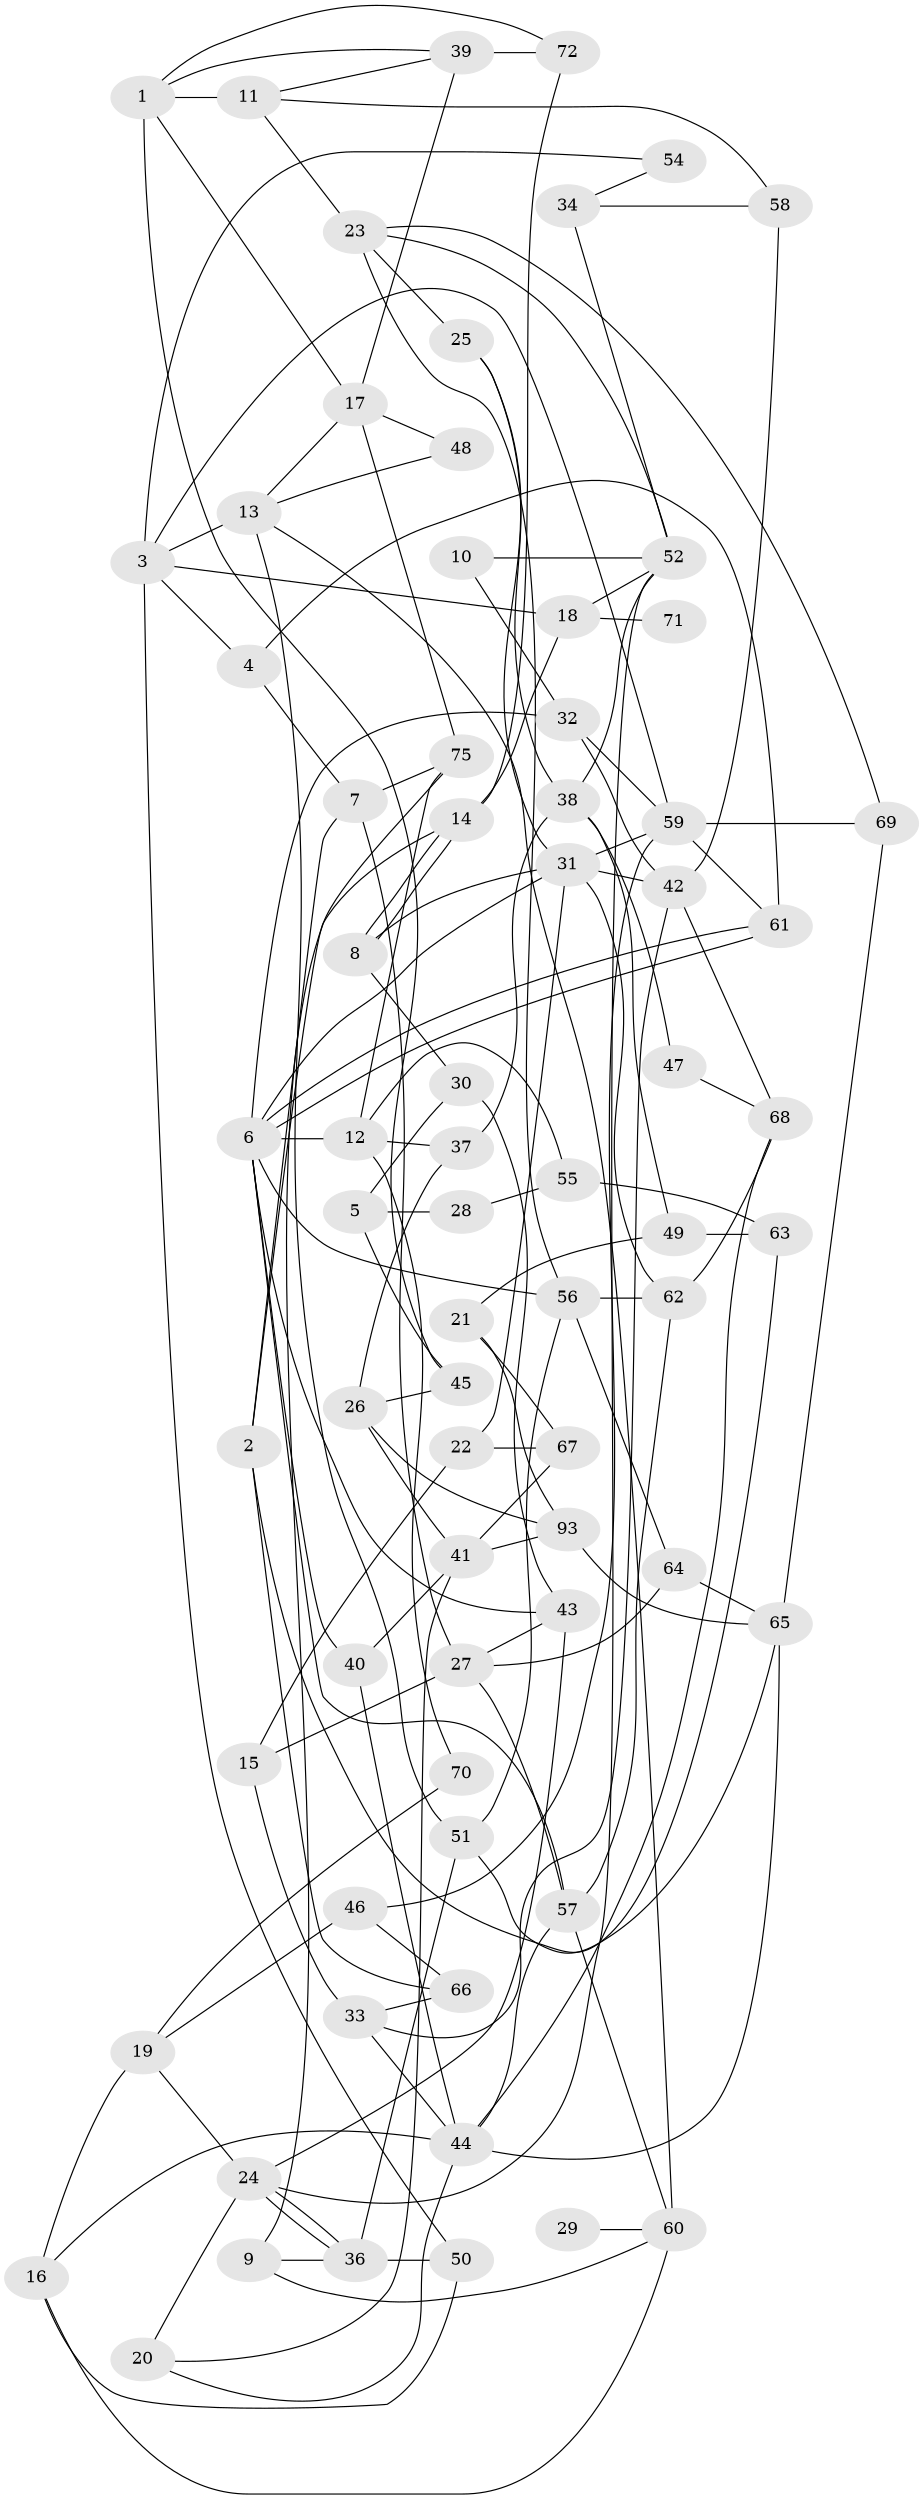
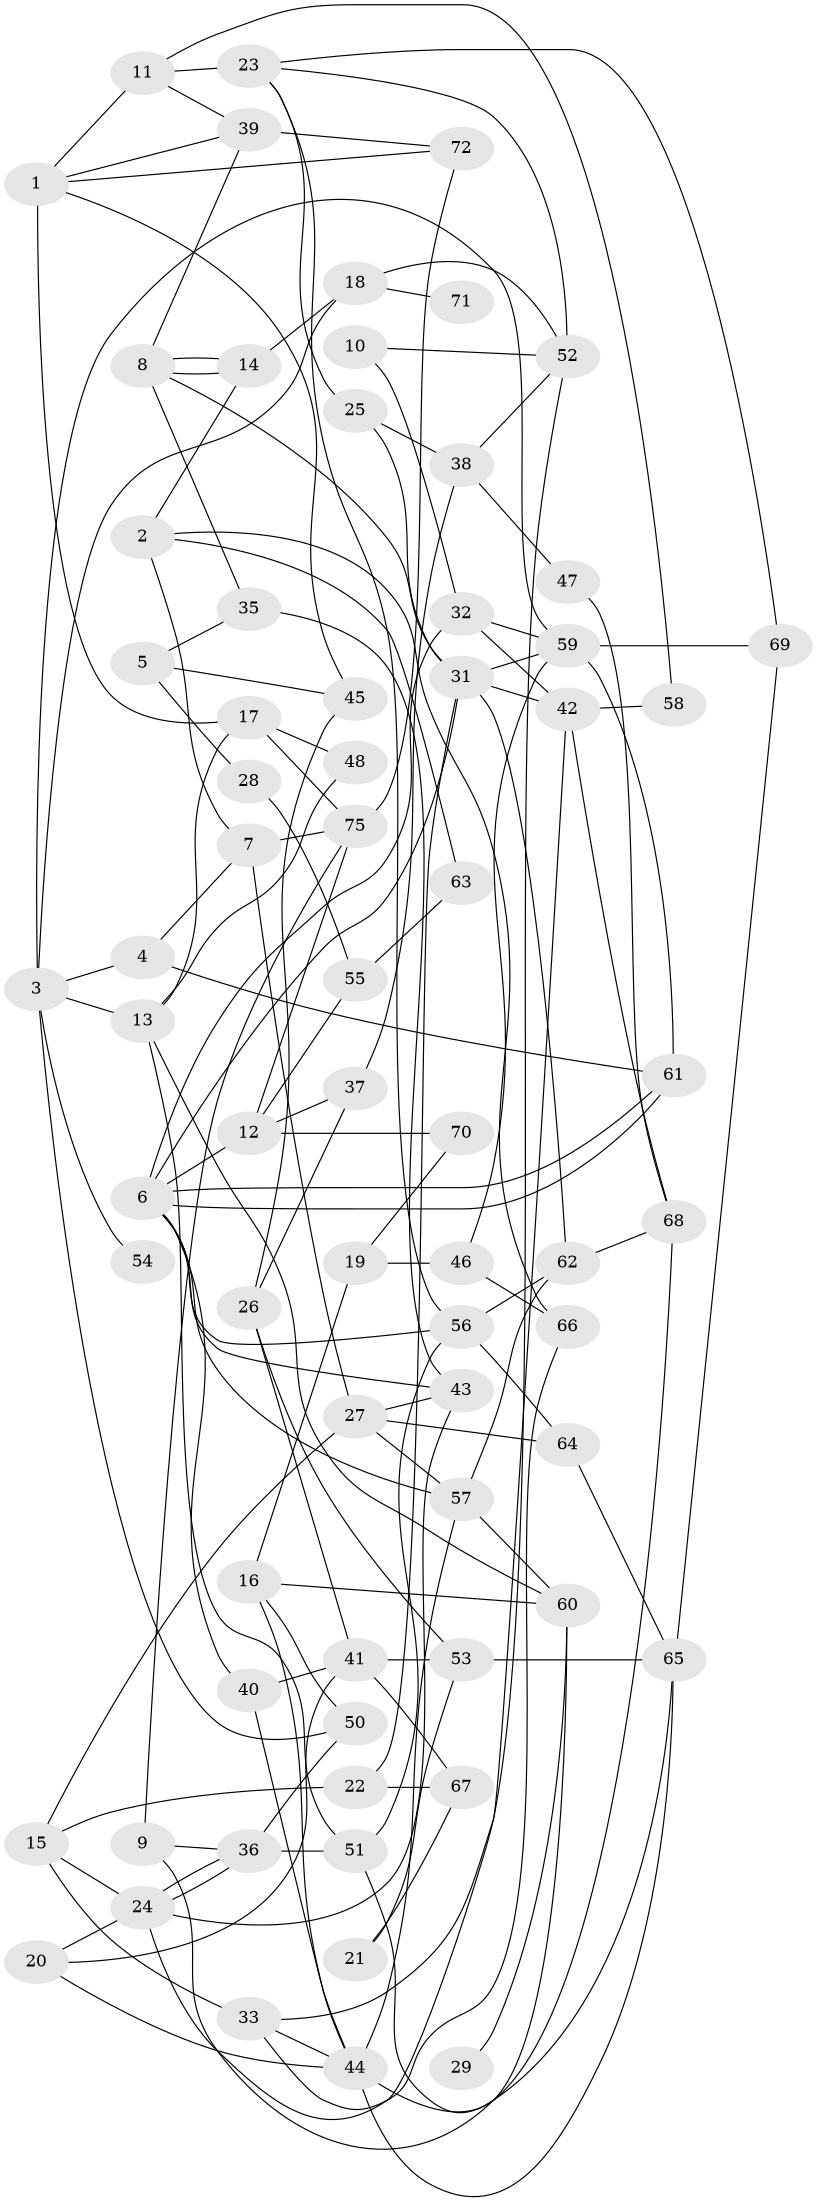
(568, 206) -> none
(413, 213) -> (200, 238)
(528, 441) -> (420, 492)
(462, 1084) -> (249, 609)
(674, 1234) -> none
(568, 1530) -> (462, 1660)
(196, 2116) -> (90, 1876)
